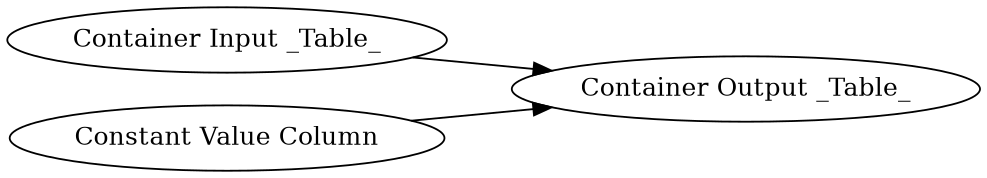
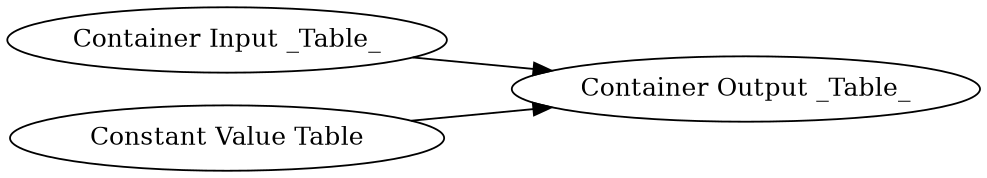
(227, 138) -> (227, 138)
